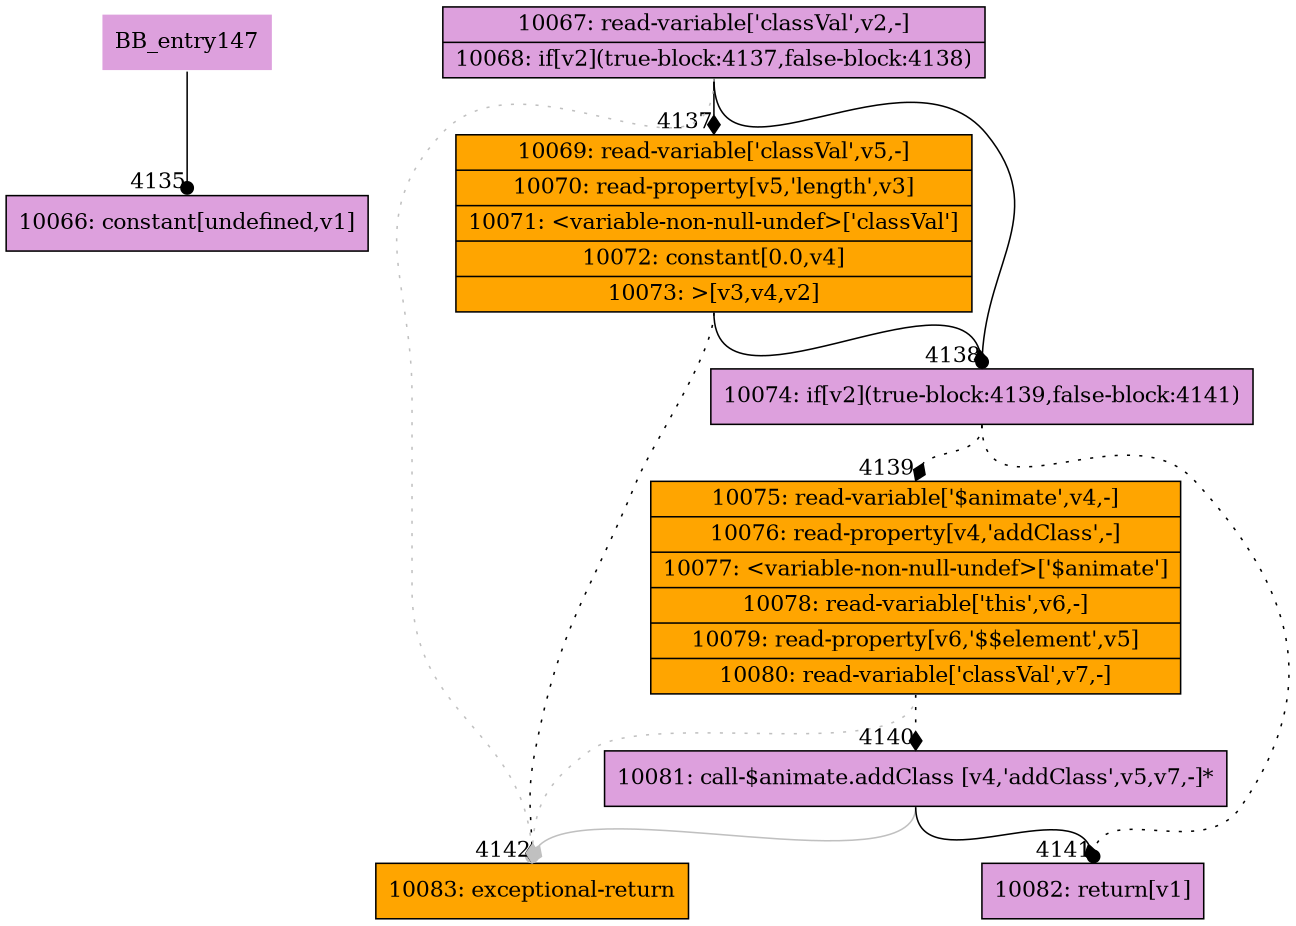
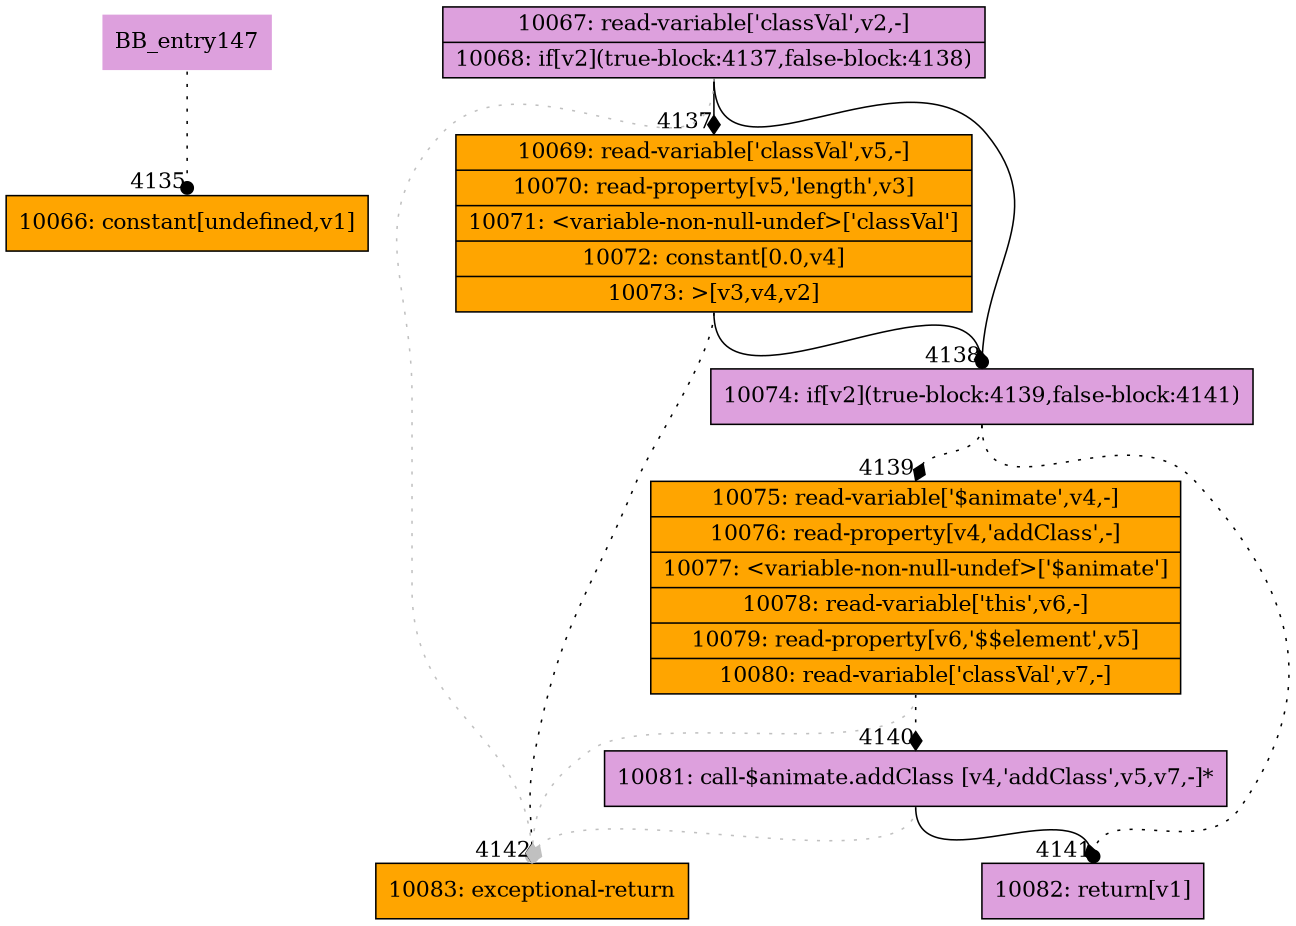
(187, 127) -> (187, 127)
(187, 223) -> (187, 223)
(733, 836) -> (733, 836)
